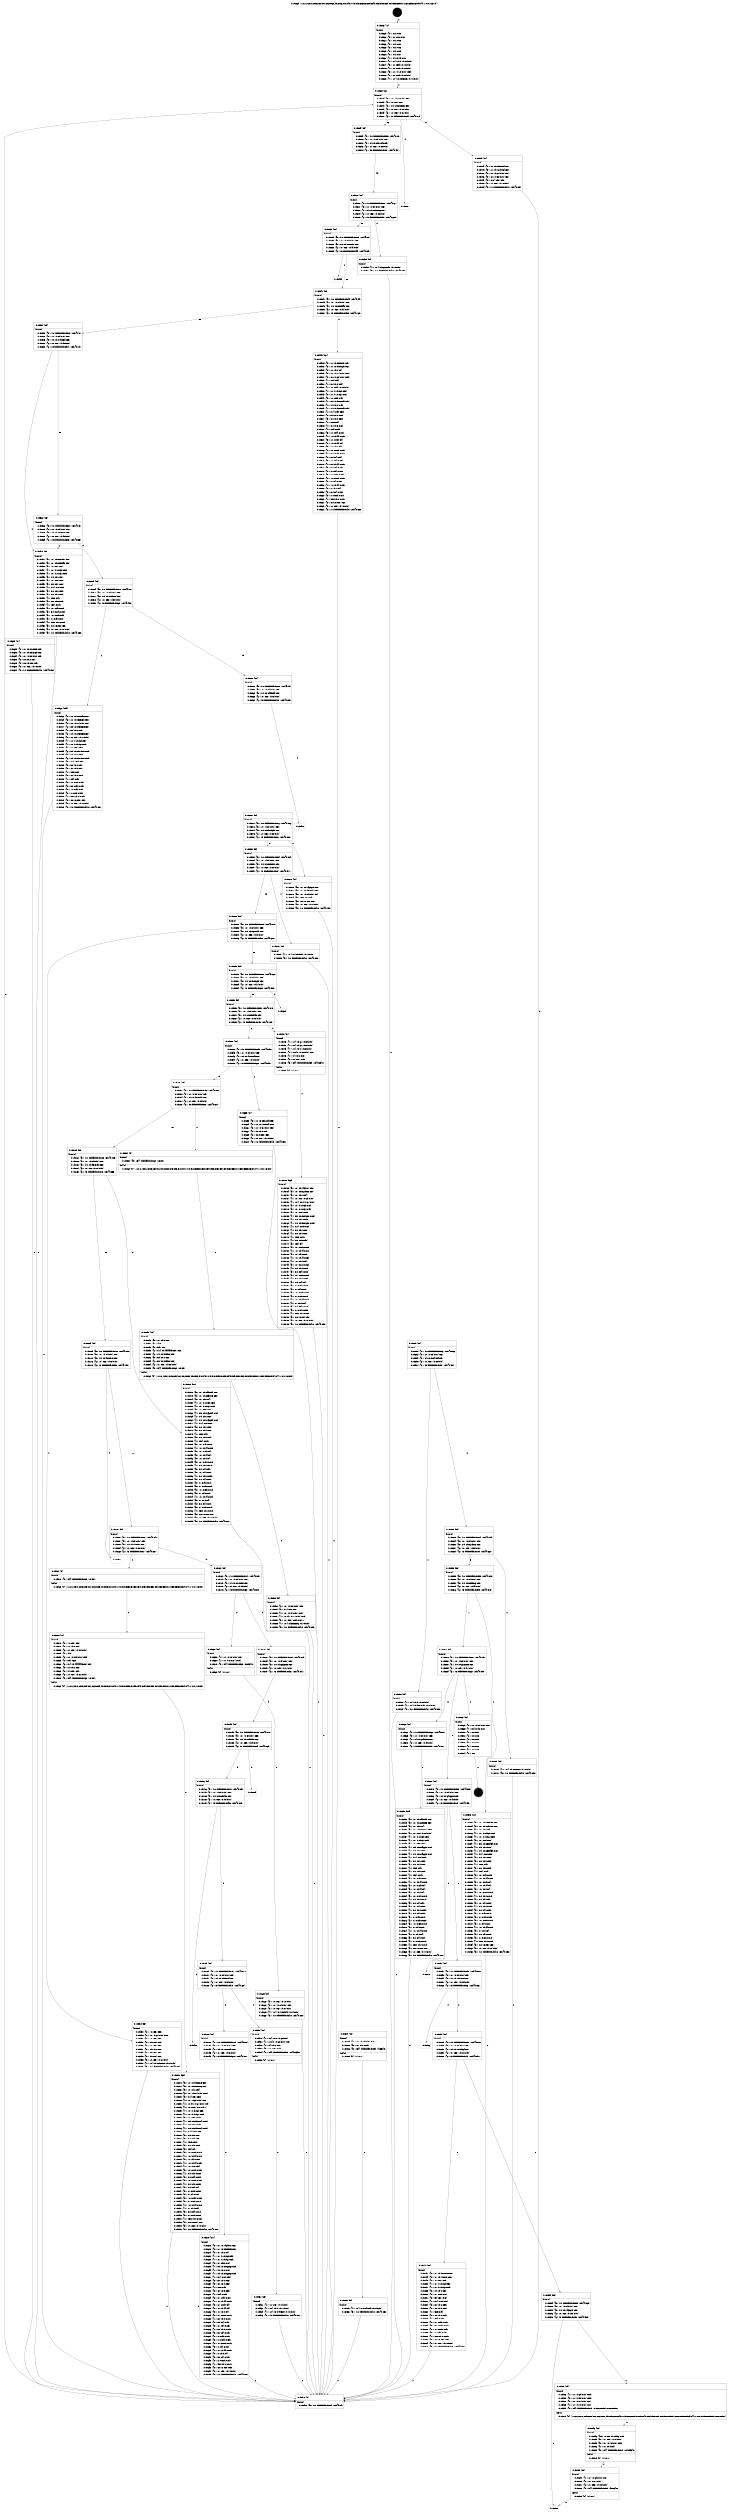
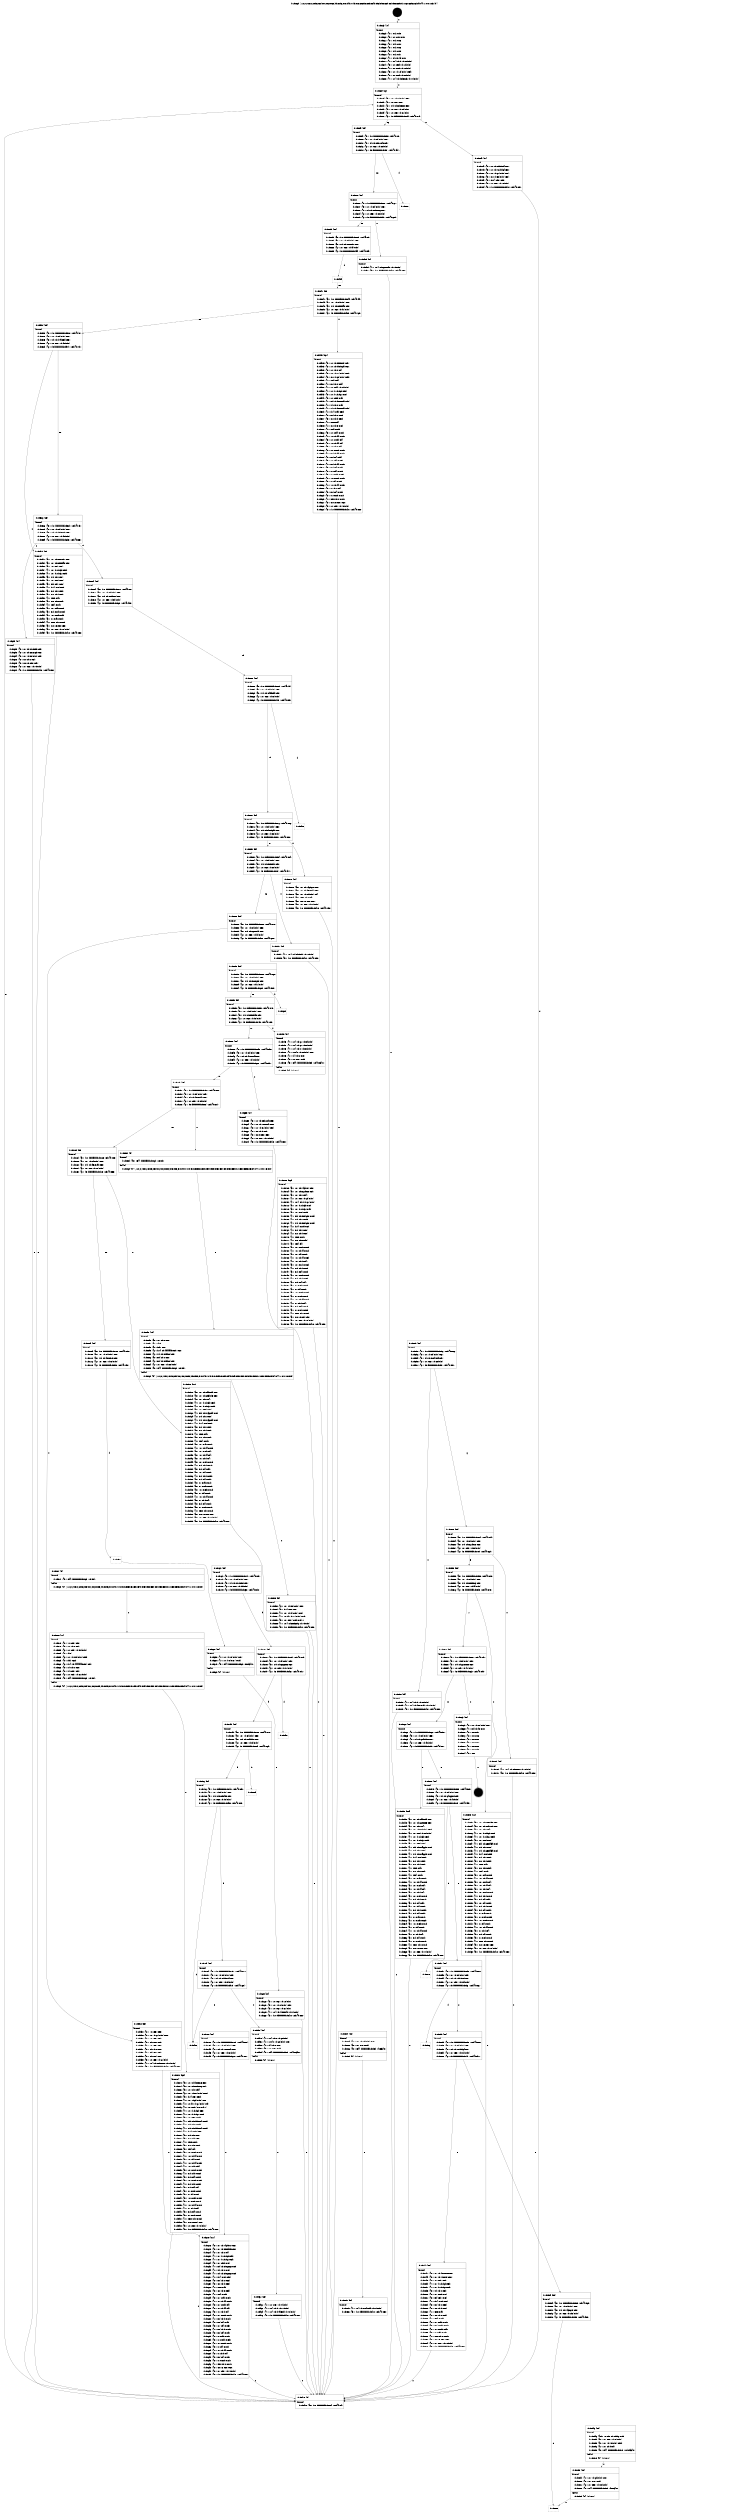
(404, 161) -> (392, 178)
(346, 271) -> (338, 285)
(58, 545) -> (23, 589)
none -> (268, 757)
(77, 758) -> none
(252, 952) -> none
(251, 1028) -> (251, 1028)
(301, 1125) -> none
(134, 1541) -> none
(233, 1619) -> (205, 1565)
(450, 1726) -> (434, 1763)
none -> (283, 1736)
(223, 2010) -> (202, 2014)
(126, 2294) -> (163, 2168)
(348, 2356) -> none
(641, 2402) -> none
